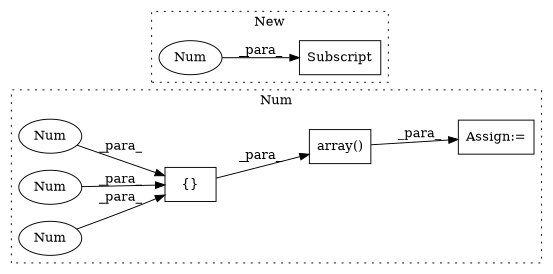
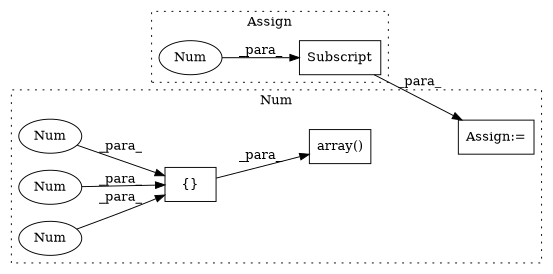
(270, 22) -> (270, 22)
(410, 142) -> (416, 96)
